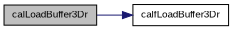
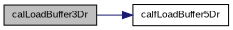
(181, 15) -> (181, 15)
